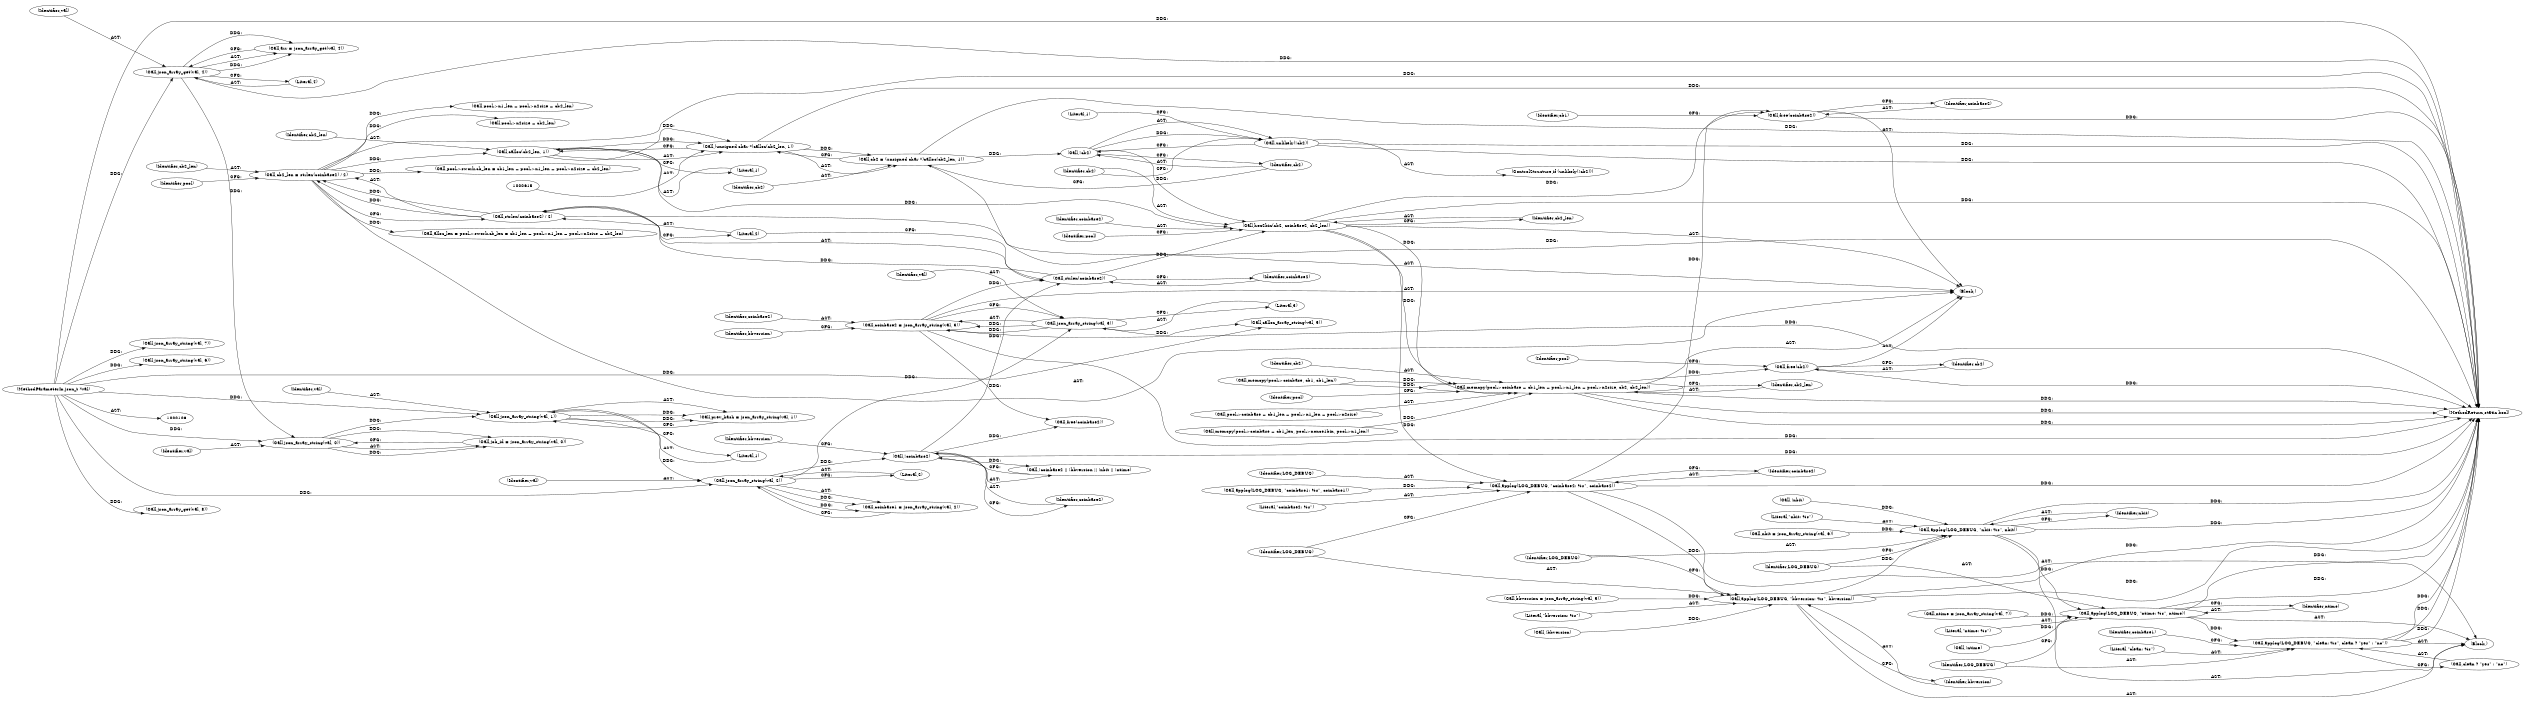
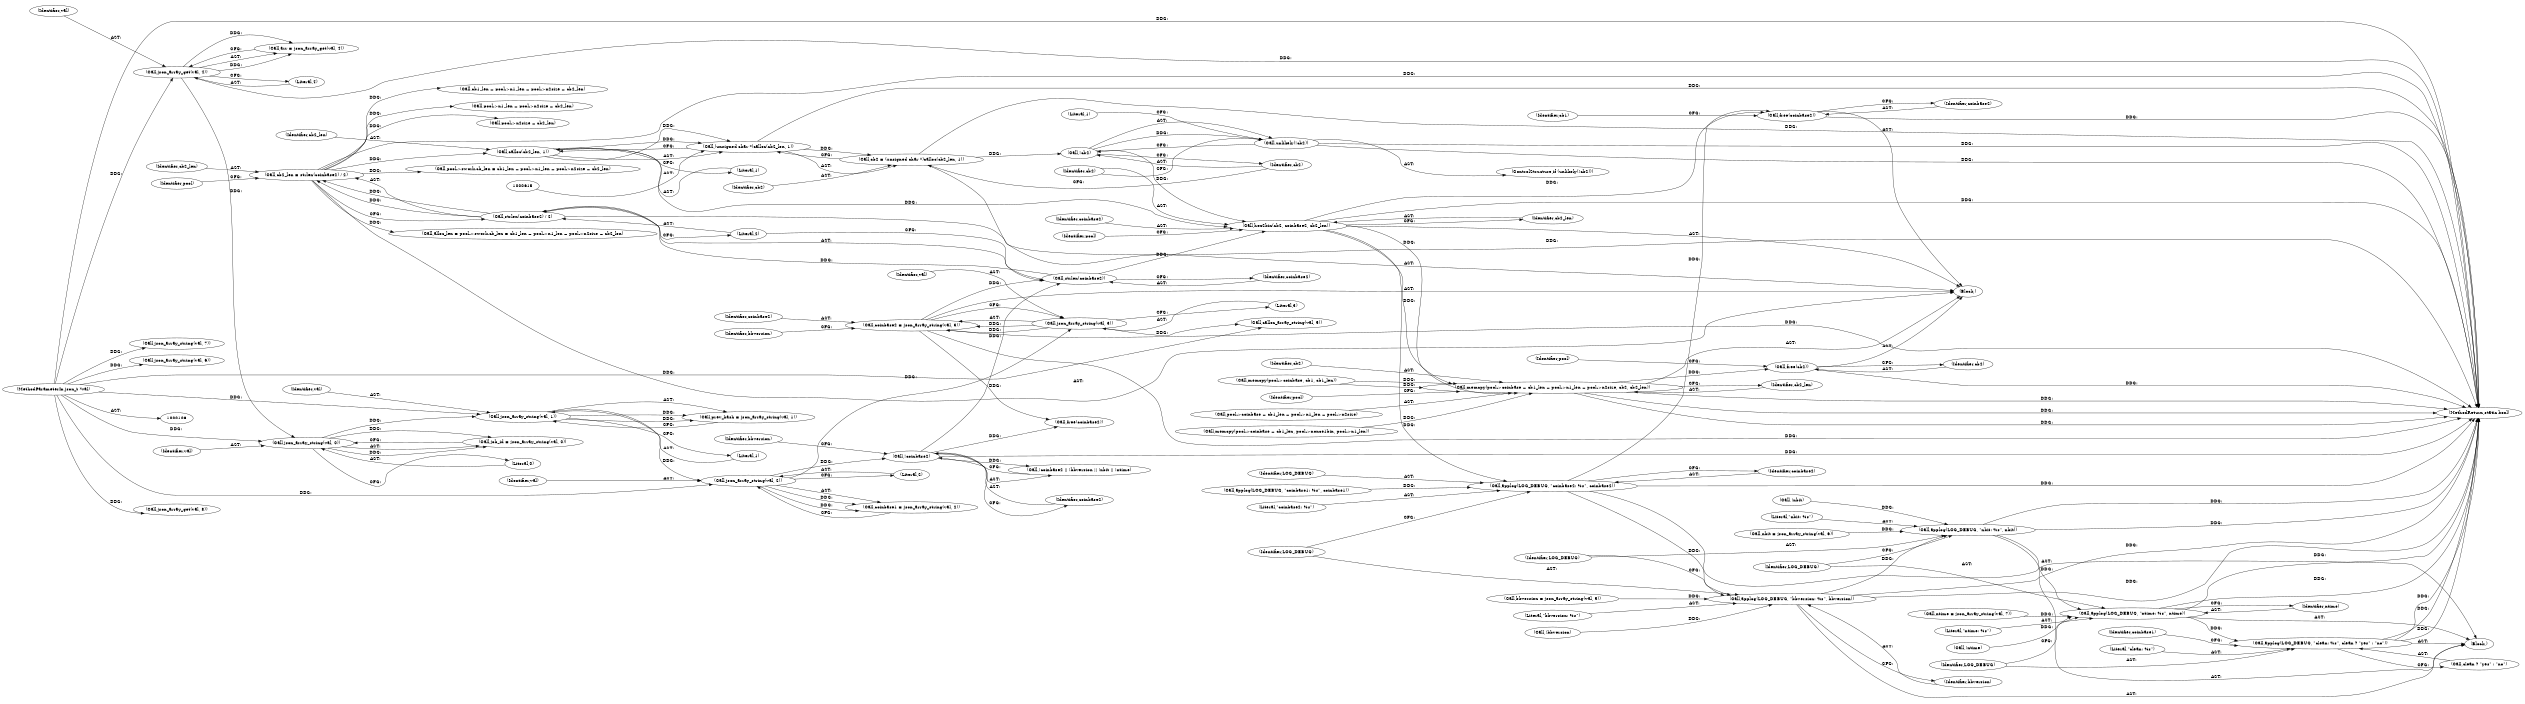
none -> (523, 89)
none -> (523, 464)
(2132, 513) -> none
